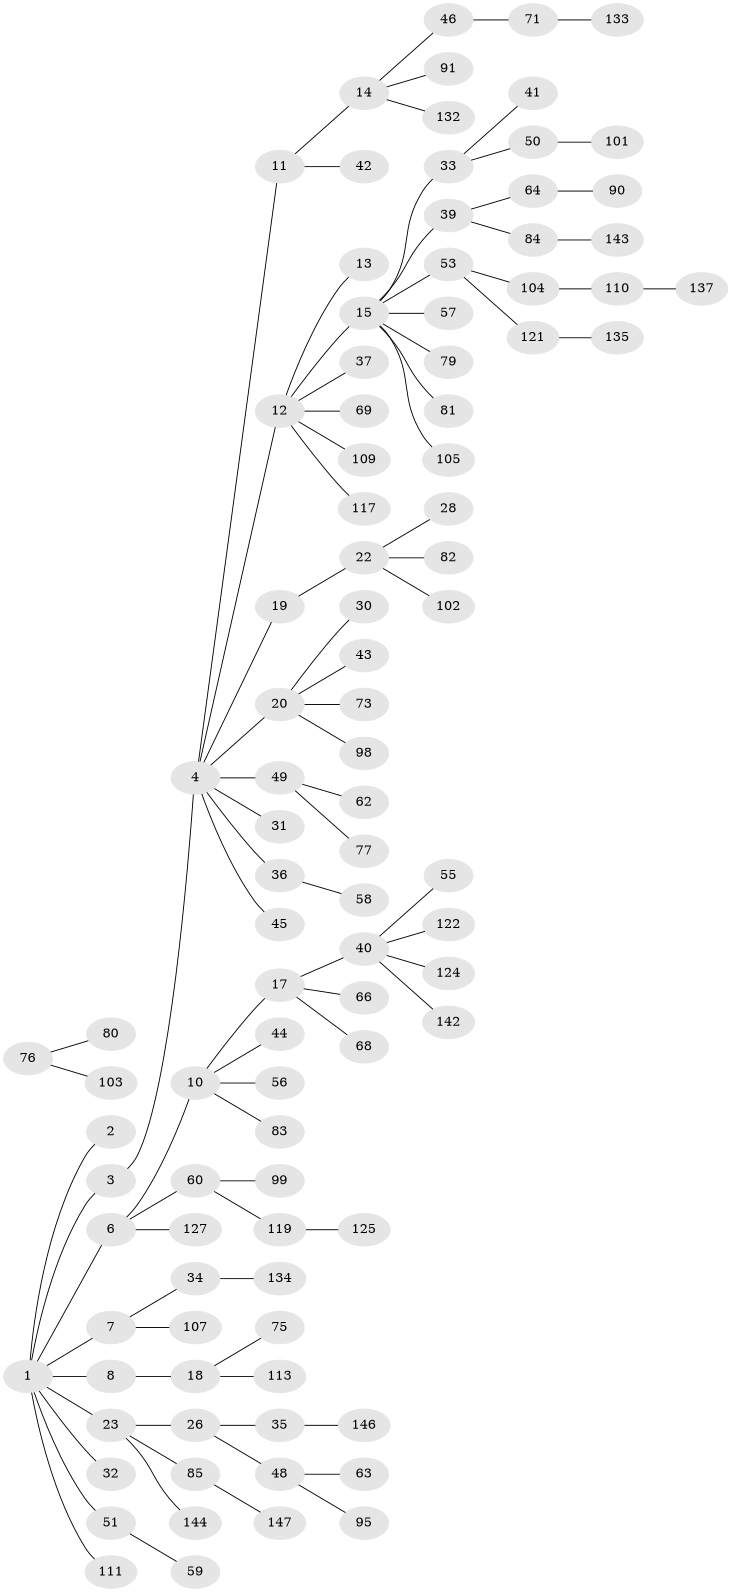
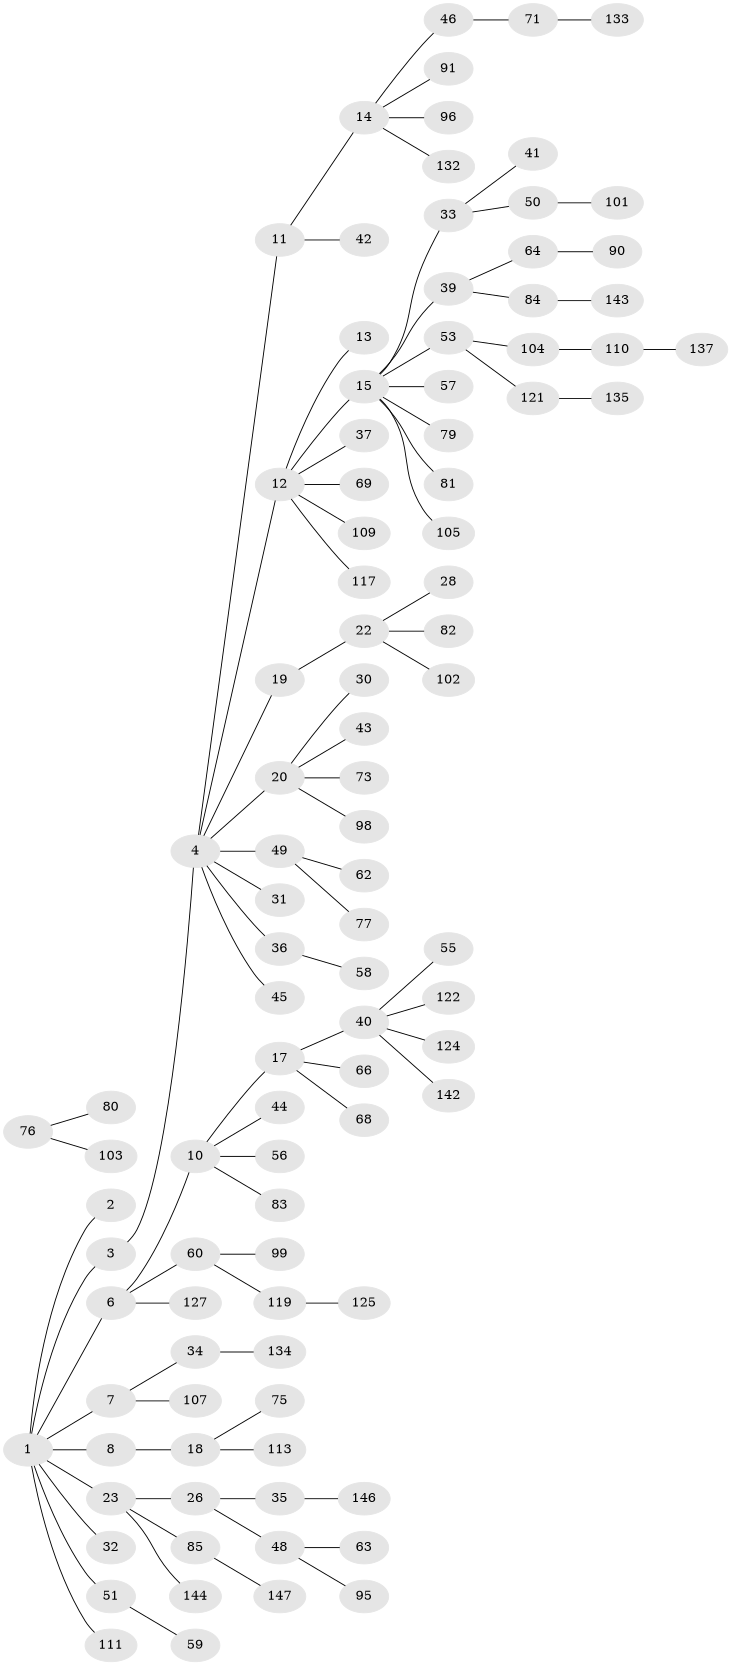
none -> (449, 118)
